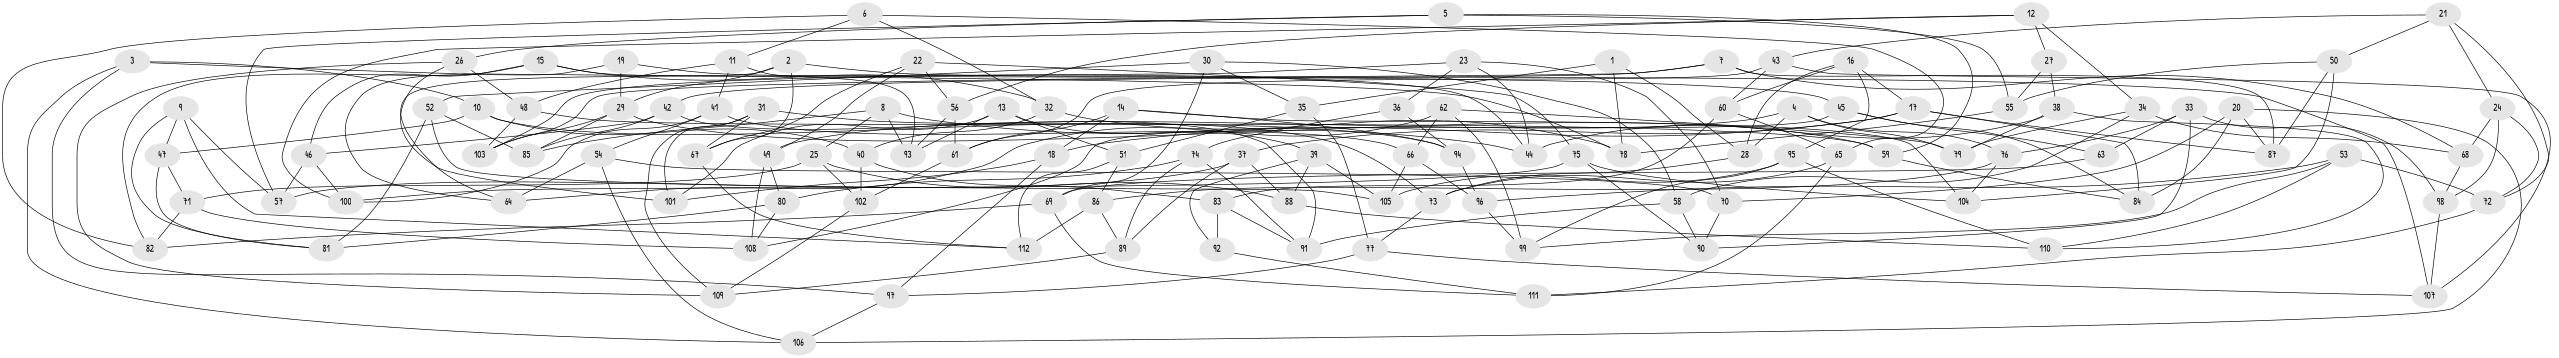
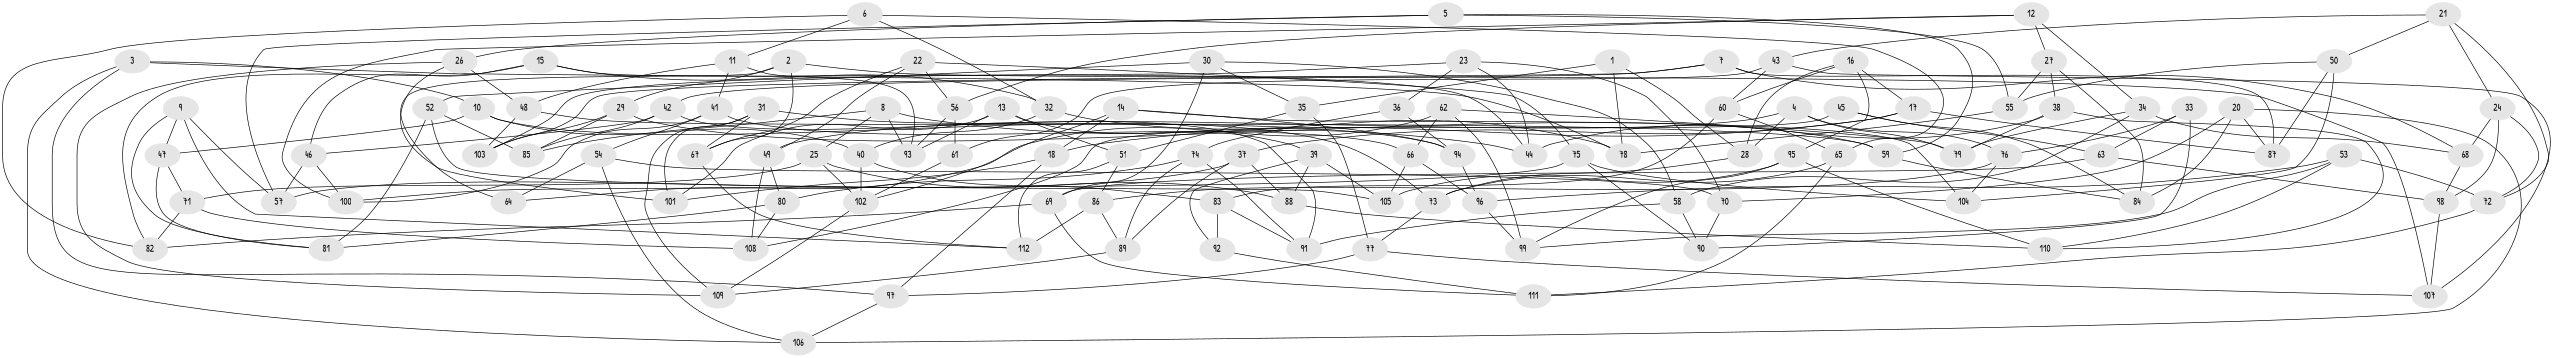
(621, 61) -> none
(2330, 126) -> (2286, 181)
(1038, 132) -> (993, 161)
(2113, 141) -> (2124, 127)
